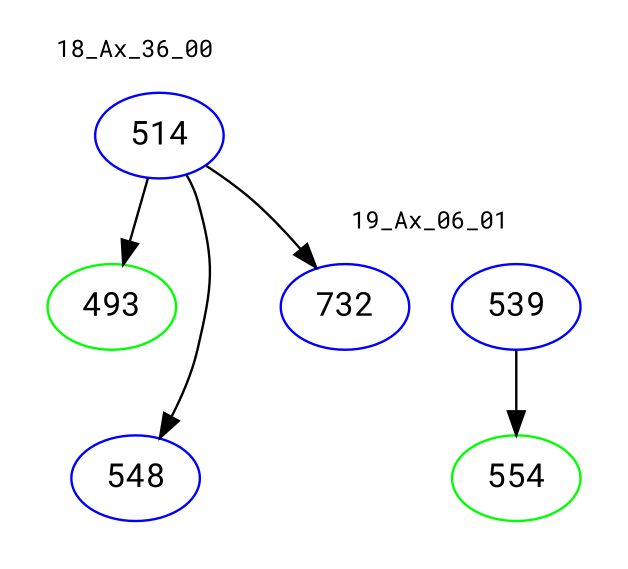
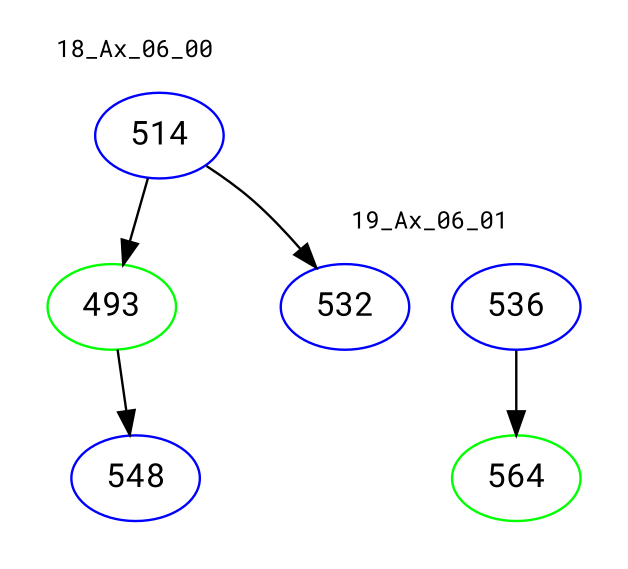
(136, 51) -> (136, 51)
(208, 297) -> (122, 380)
(345, 307) -> (345, 307)
(516, 307) -> (516, 307)
(516, 478) -> (516, 478)
